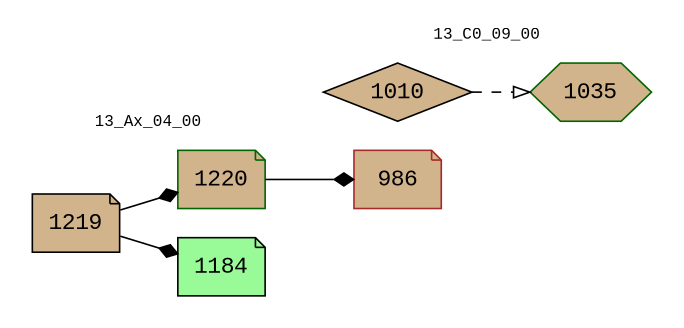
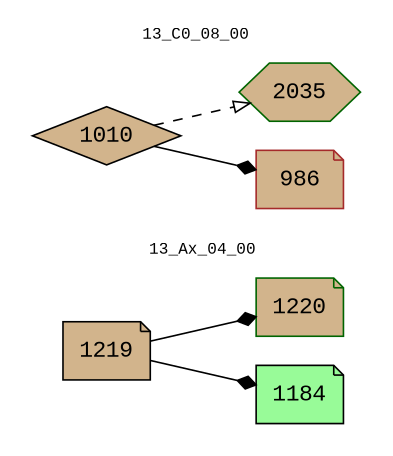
(487, 35) -> (196, 35)
(591, 92) -> (300, 92)
(300, 179) -> (195, 156)
